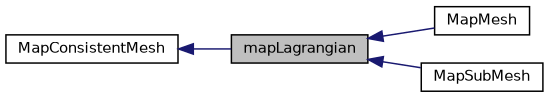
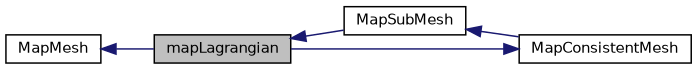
(409, 32) -> (135, 49)
none -> (500, 34)
